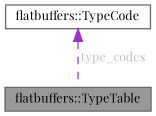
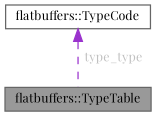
(112, 58) -> (112, 58)
